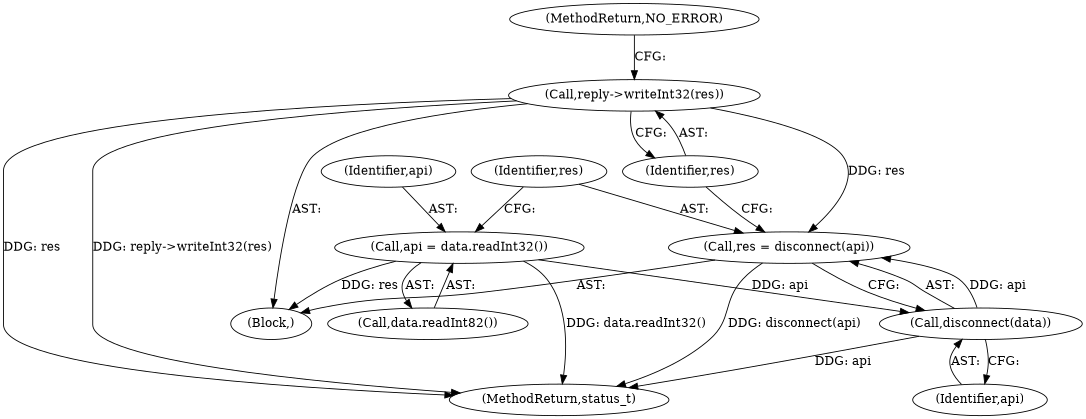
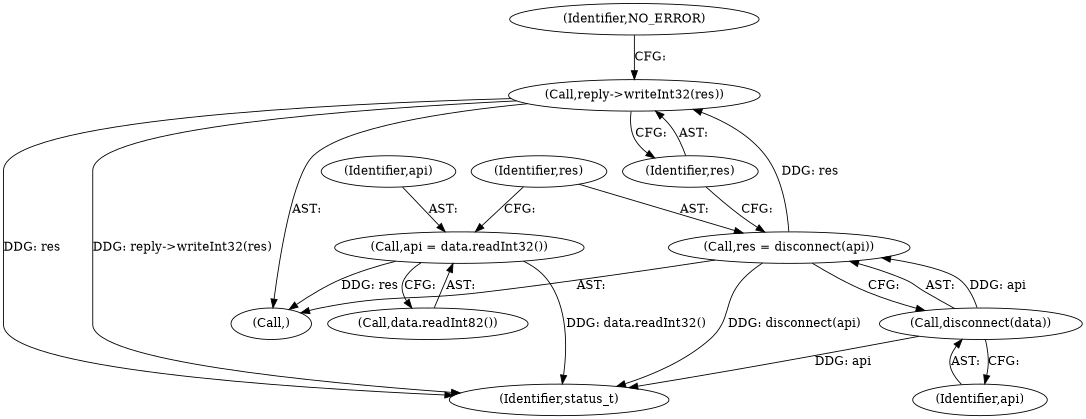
(634, 19) -> (634, 19)
(818, 139) -> (766, 157)
(422, 286) -> (422, 286)
(719, 286) -> none
(271, 324) -> (271, 324)
(559, 400) -> (559, 400)
